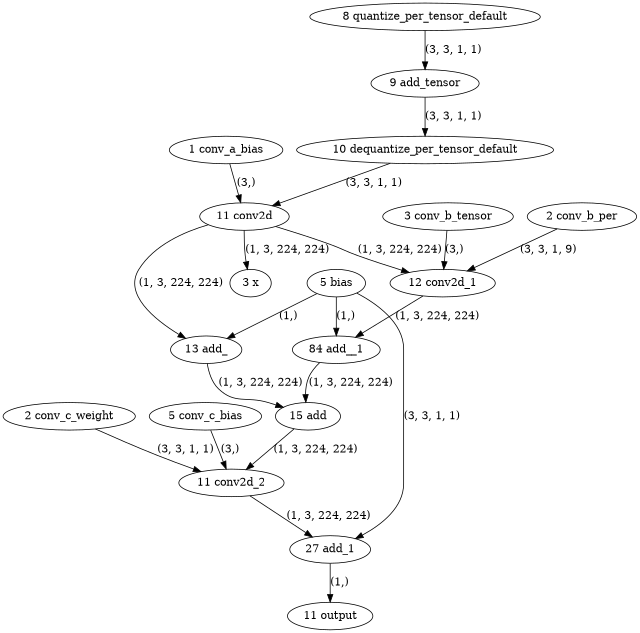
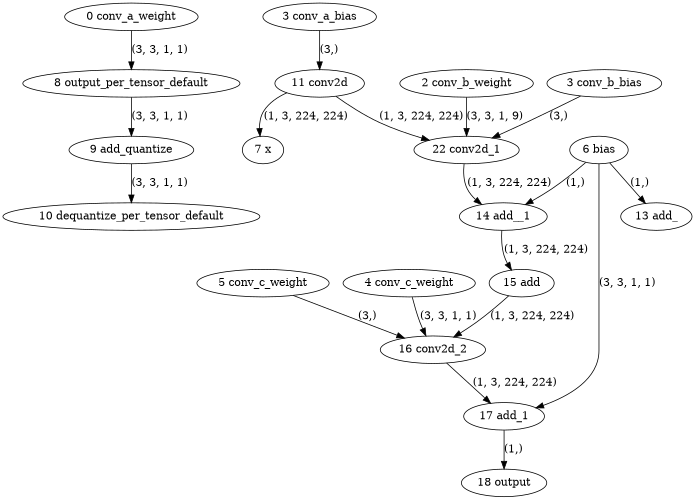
none -> (131, 17)
(425, 17) -> (131, 83)
(425, 83) -> (131, 150)
(226, 150) -> (320, 17)
(335, 183) -> none
(448, 217) -> (604, 83)
(582, 217) -> (467, 83)
(139, 269) -> none
(251, 283) -> (263, 150)
(336, 283) -> (599, 150)
(443, 283) -> (467, 150)
(336, 350) -> (503, 217)
(232, 397) -> none
(69, 416) -> (409, 283)
(205, 416) -> (263, 283)
(231, 483) -> (433, 350)
(330, 549) -> (504, 416)
(330, 616) -> (504, 483)
